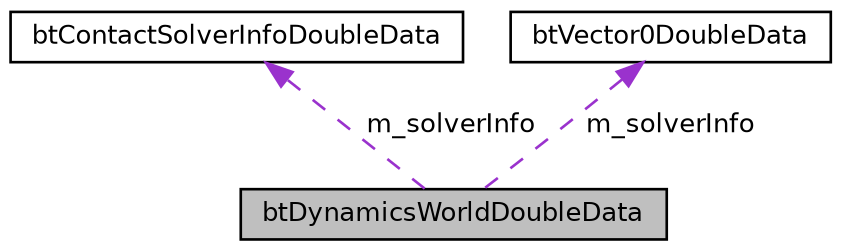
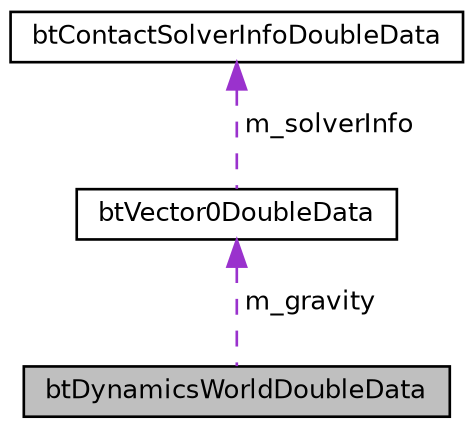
(667, 126) -> (307, 303)
(356, 134) -> (237, 139)
